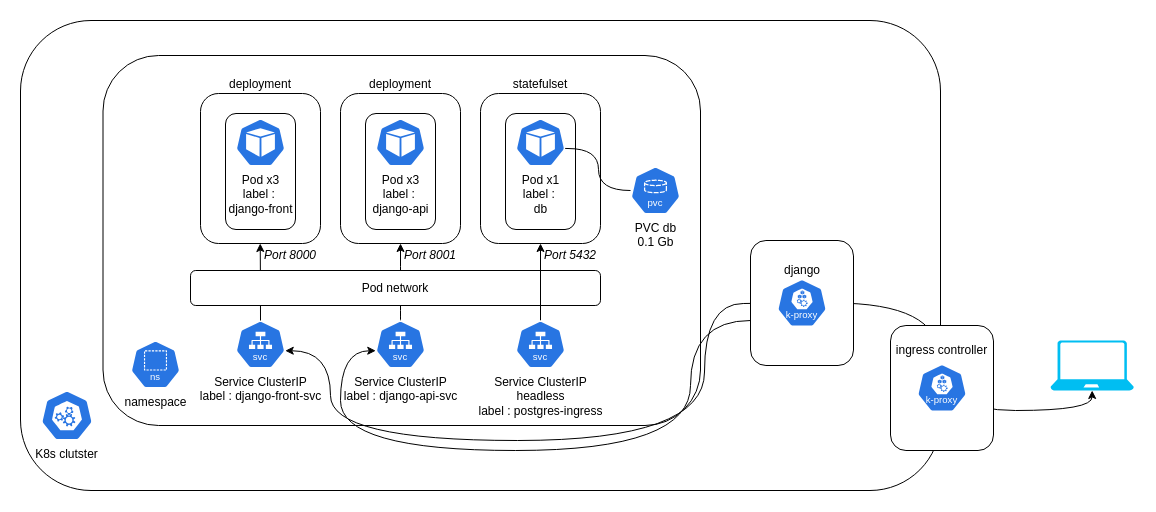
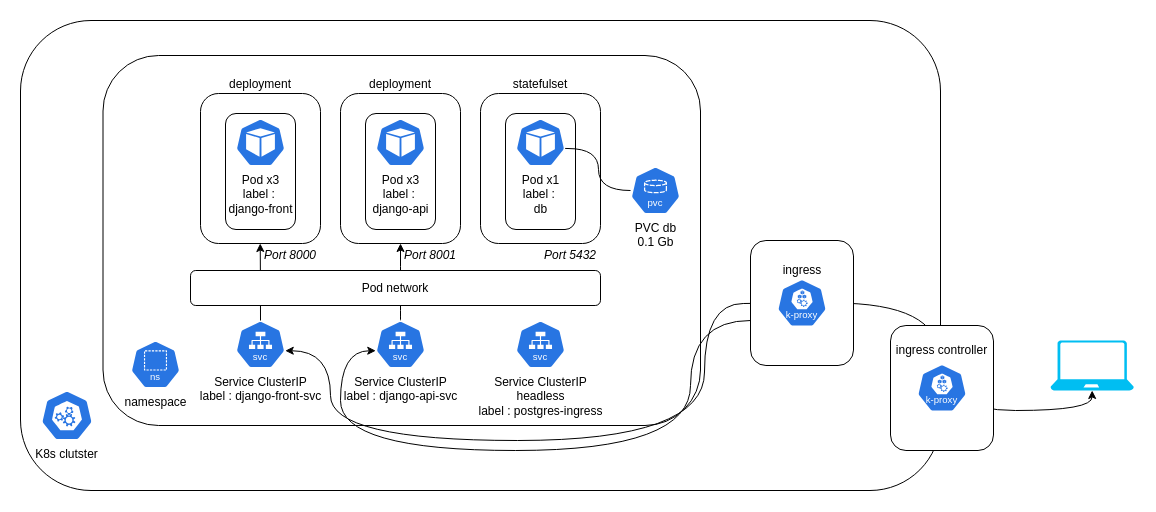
(803, 271) -> (803, 271)
(541, 285) -> none
